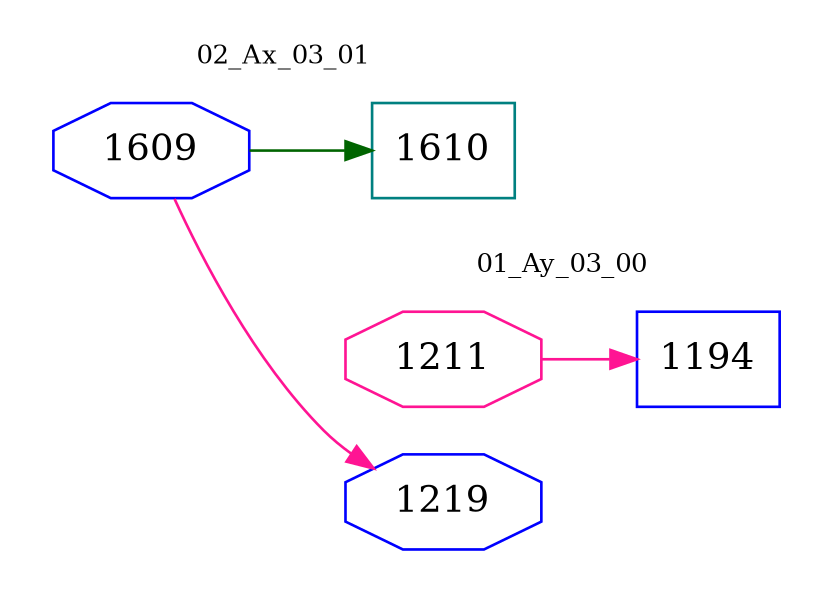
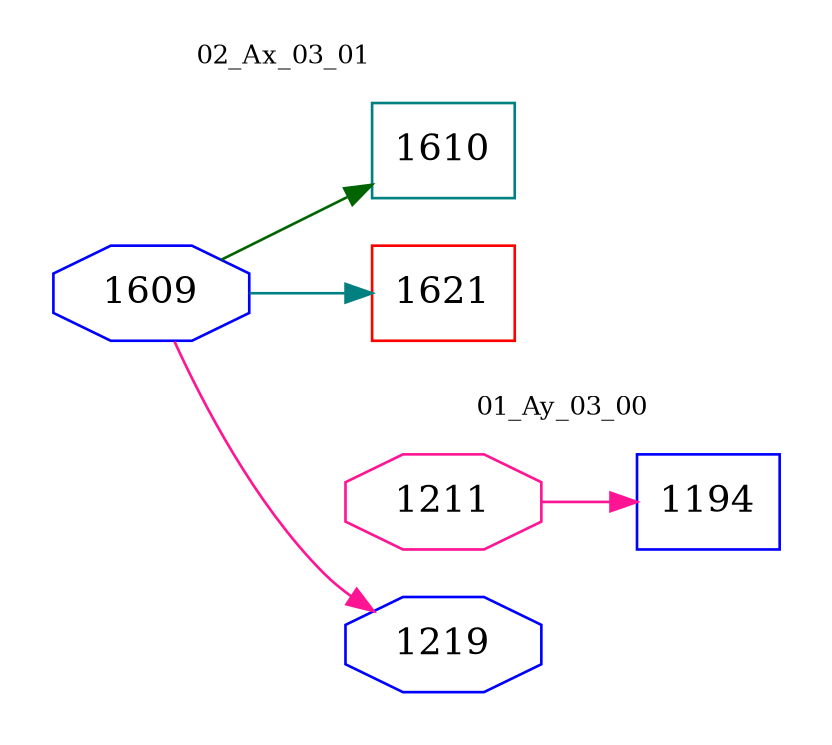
none -> (443, 293)
